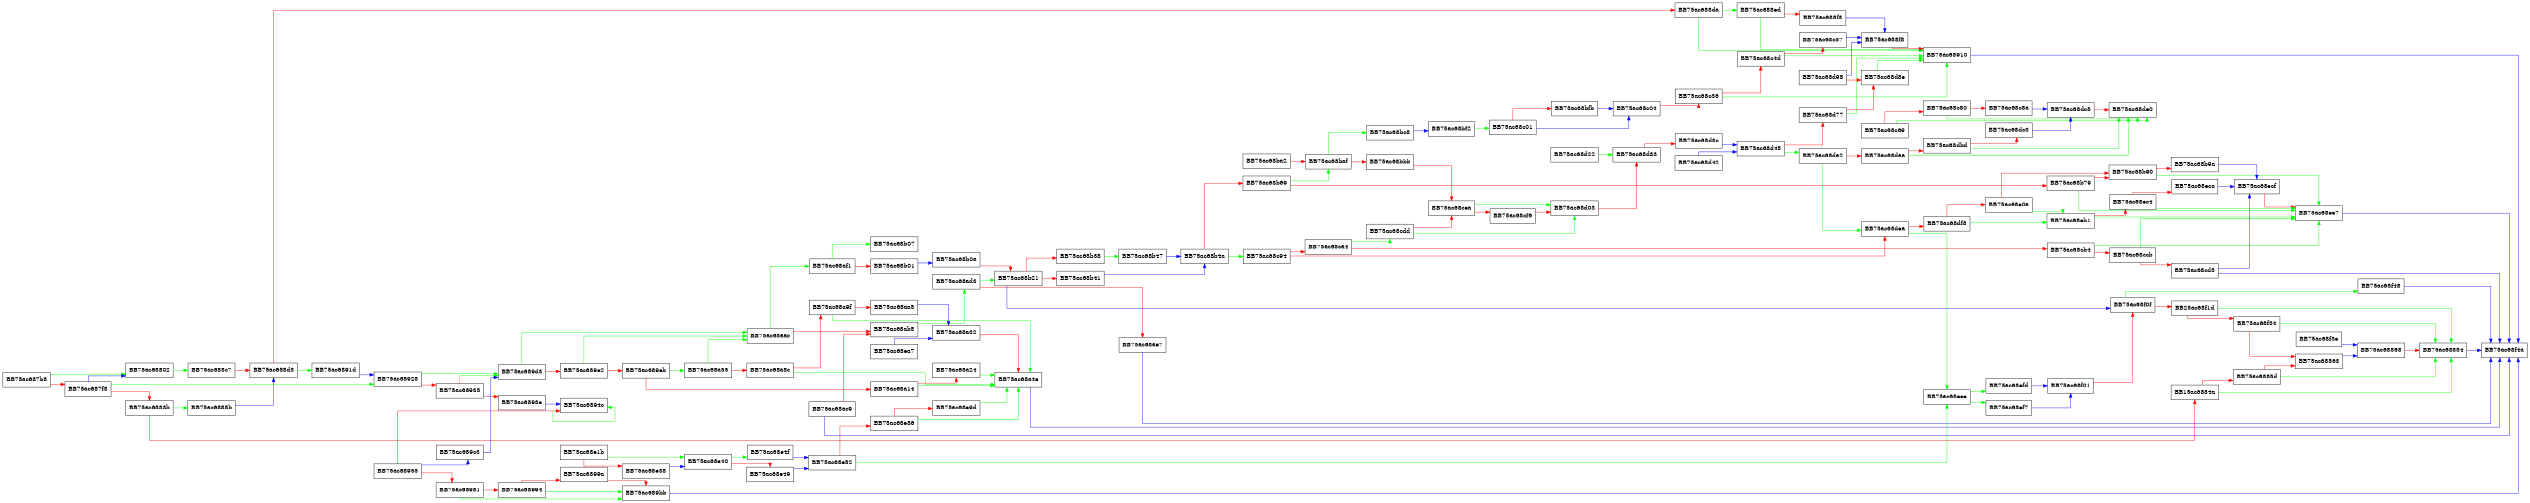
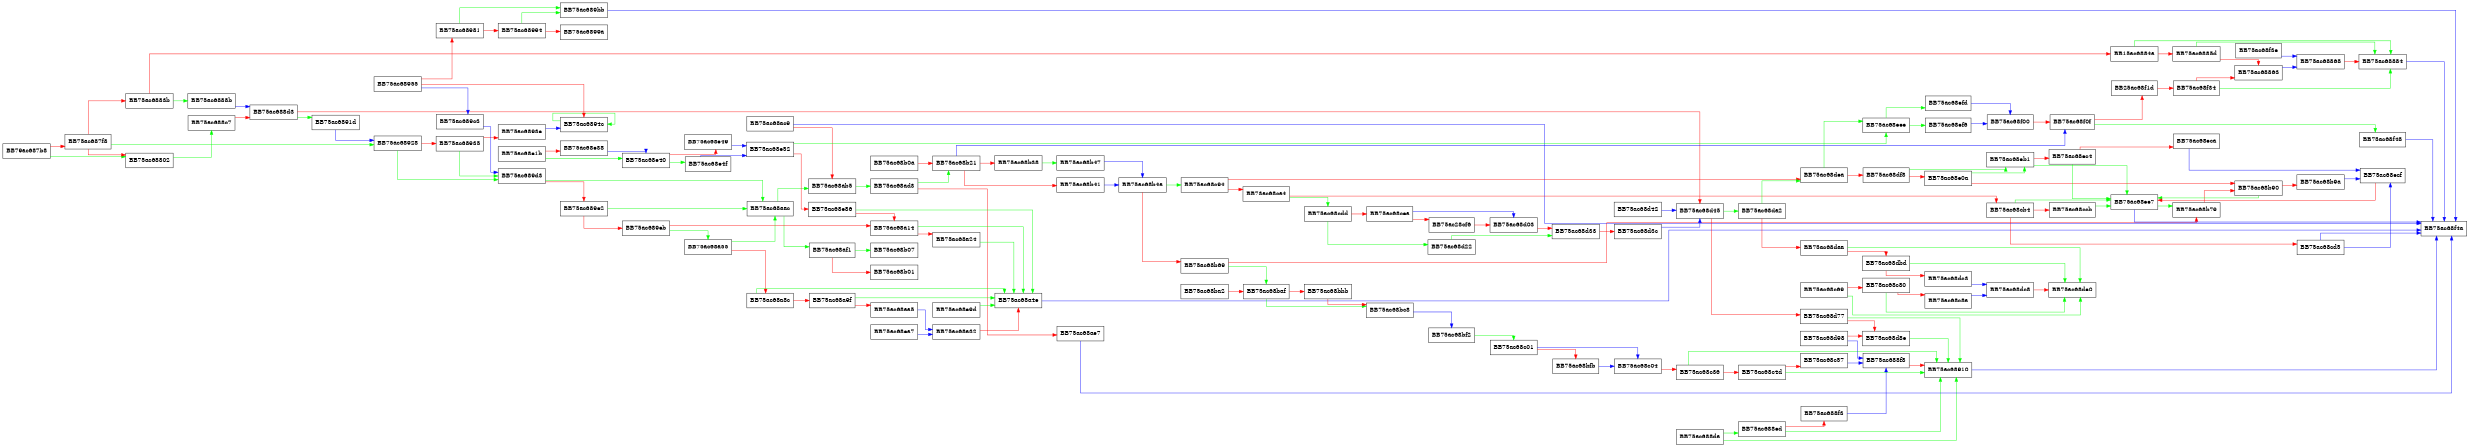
(796, 10) -> (1042, 112)
(1448, 166) -> (1342, 305)
(1511, 205) -> (1464, 212)
(2152, 210) -> (2163, 206)
(1513, 216) -> (1452, 225)
(1501, 233) -> (1364, 245)
(923, 263) -> none
(2153, 265) -> (2138, 244)
(2350, 308) -> none
(830, 331) -> (785, 188)
(102, 376) -> (102, 155)
(27, 380) -> (27, 151)
(2071, 386) -> (2010, 122)
(2009, 408) -> (1948, 125)
(908, 409) -> (877, 213)
(628, 480) -> none
